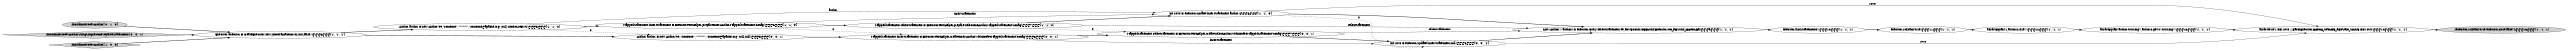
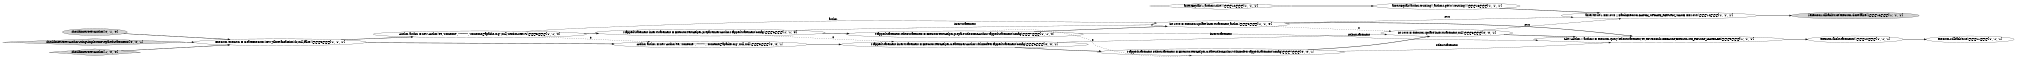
(1970, 30) -> none
(2024, 30) -> (1221, 6)
